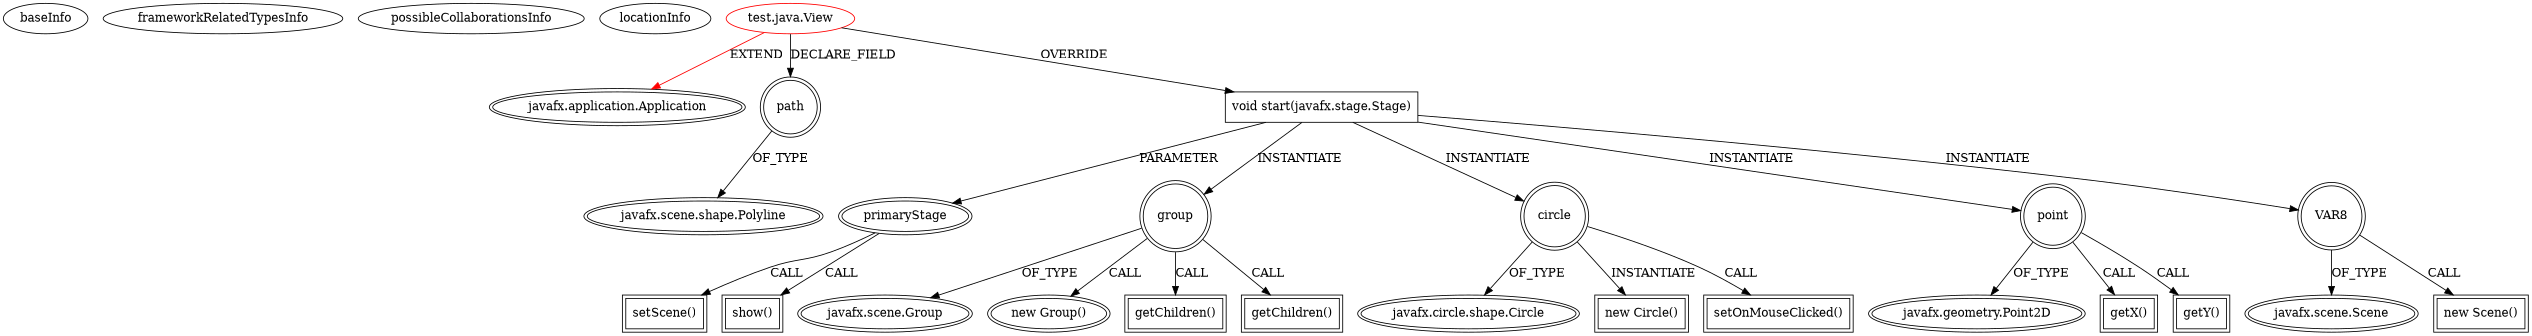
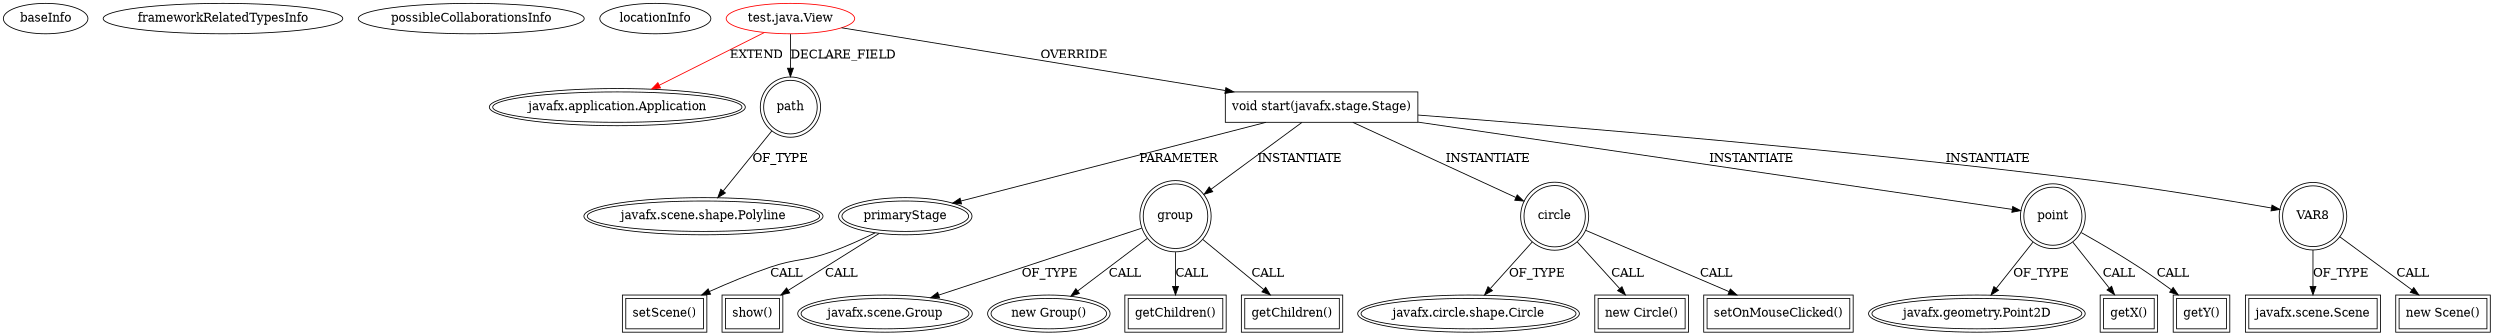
(1653, 274) -> (1628, 274)
(2332, 314) -> (2313, 314)
